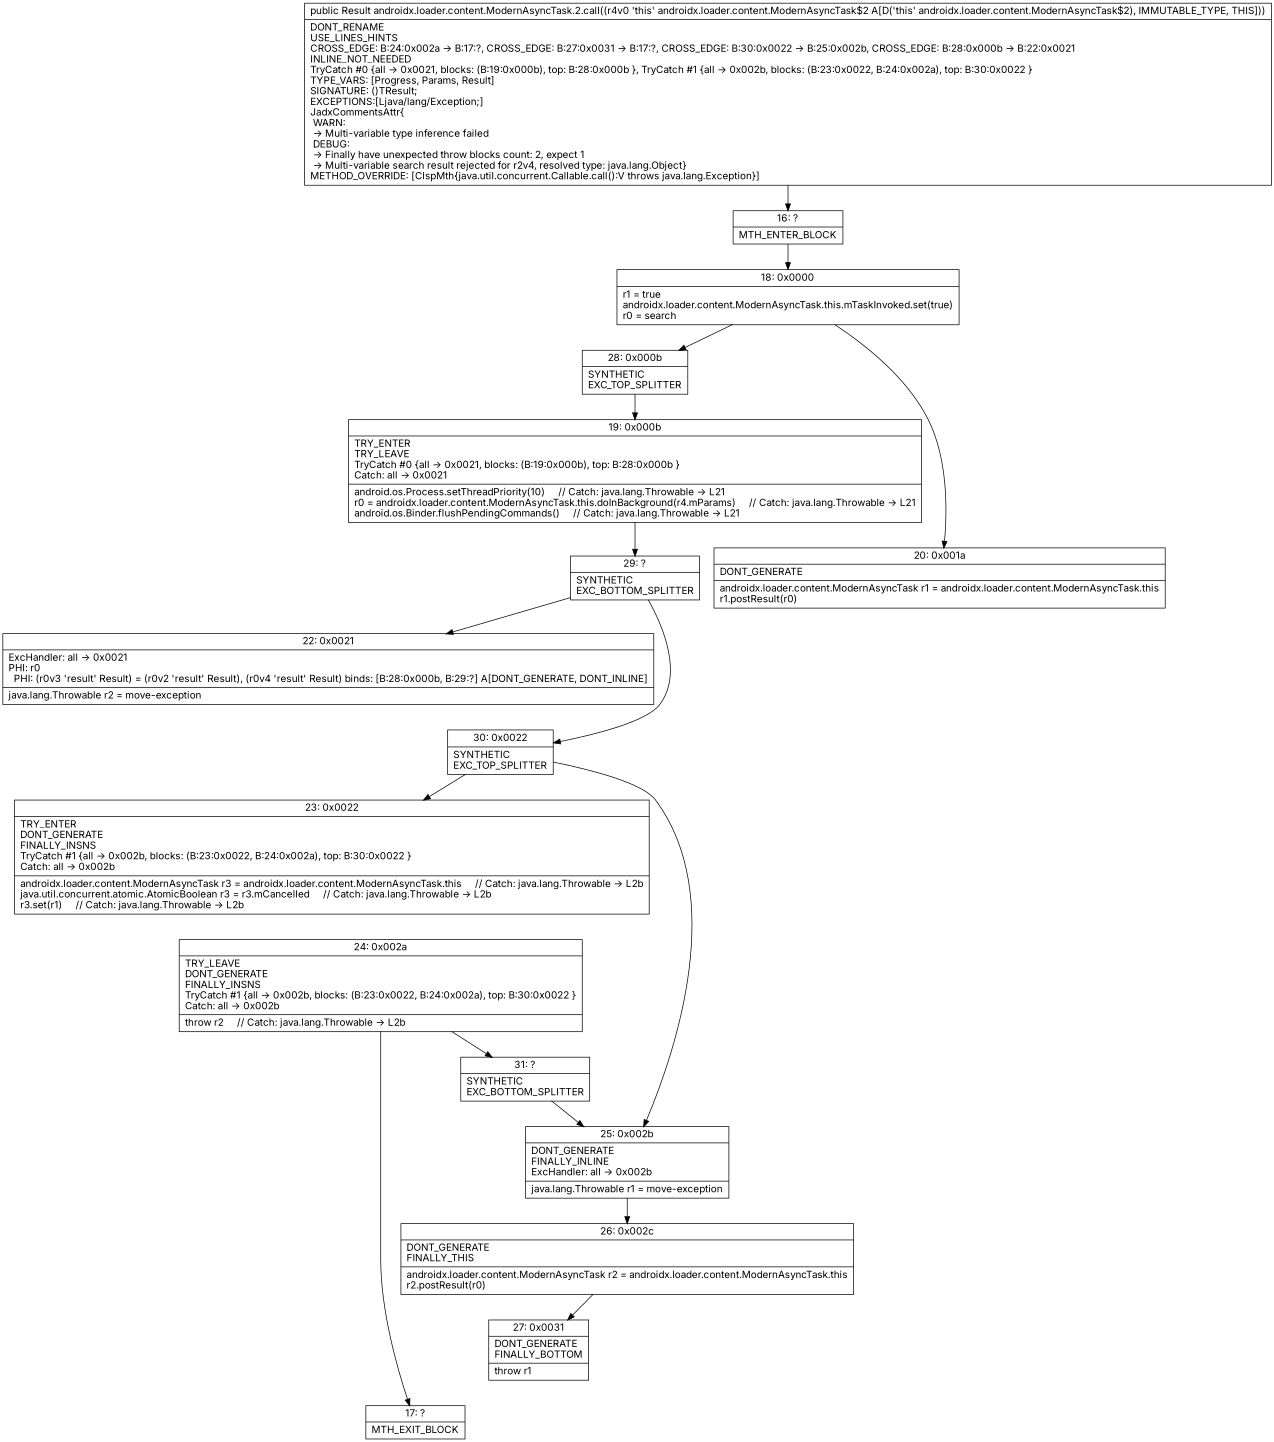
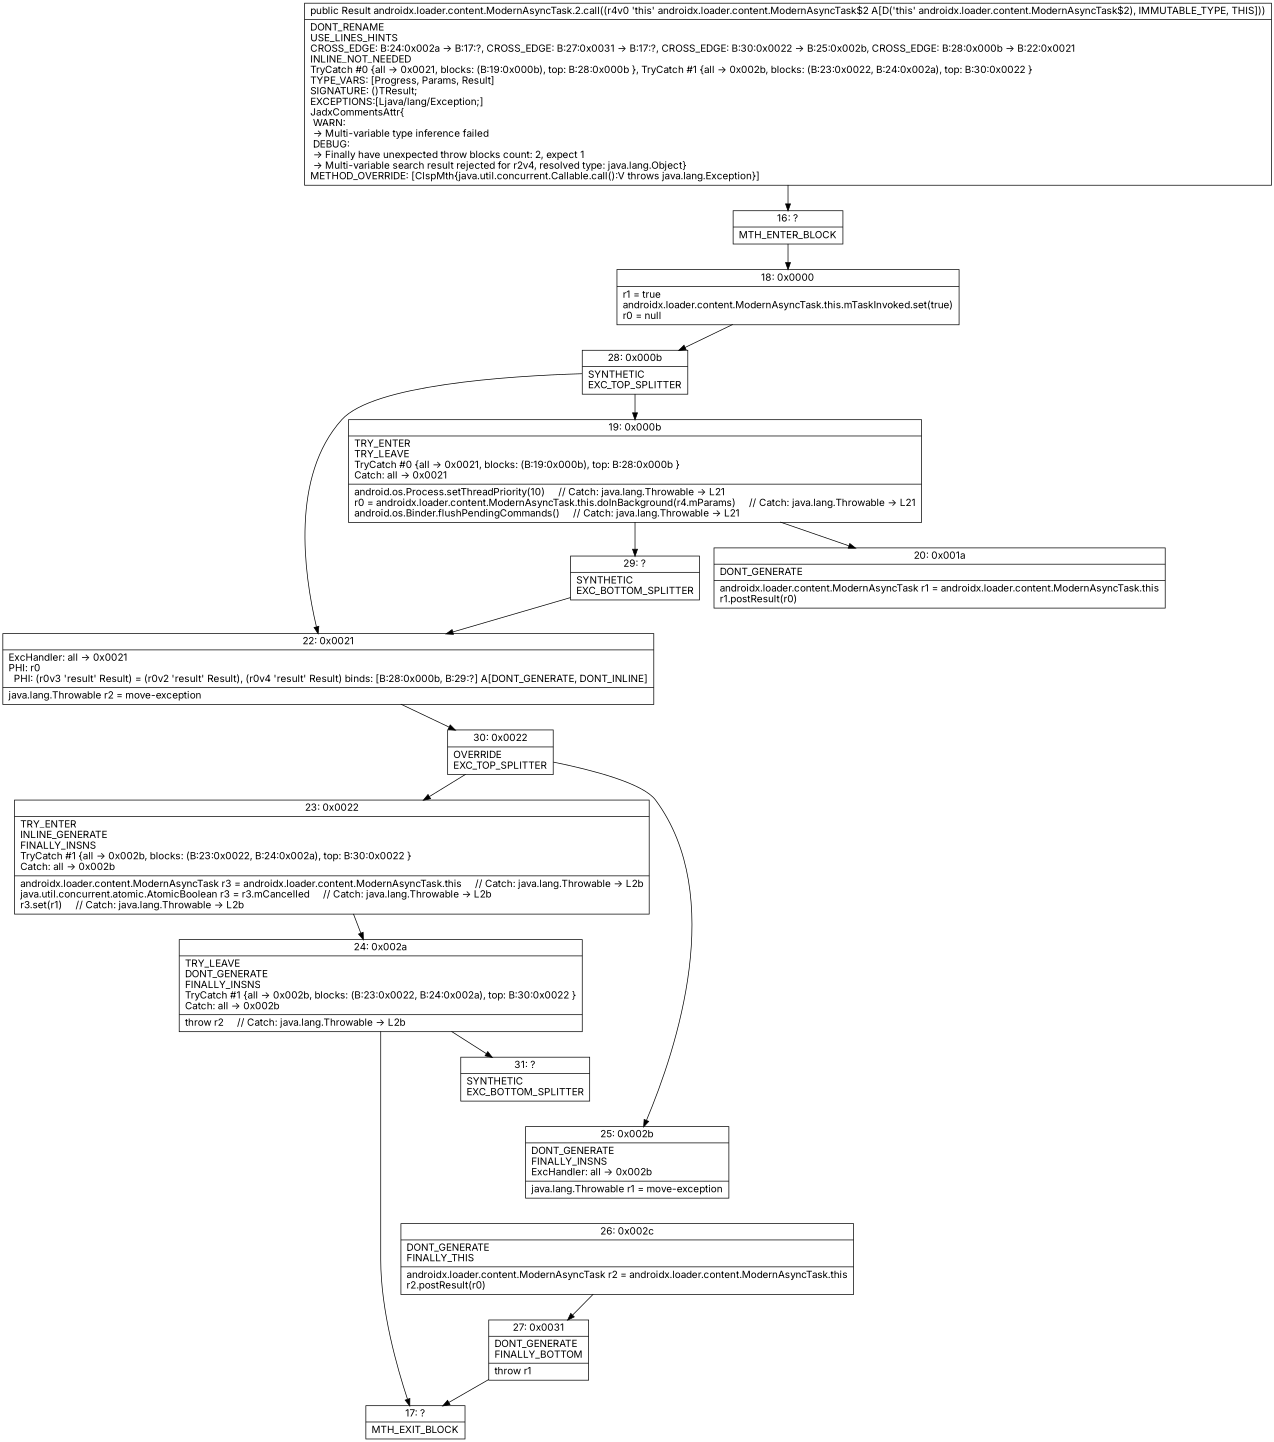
(650, 316) -> (642, 316)
none -> (355, 410)
(926, 415) -> (814, 534)
(661, 703) -> (425, 716)
(482, 755) -> (478, 755)
(62, 835) -> (64, 835)
none -> (357, 923)
(565, 1112) -> none
(570, 1162) -> (570, 1162)
(627, 1207) -> none
none -> (469, 1391)
